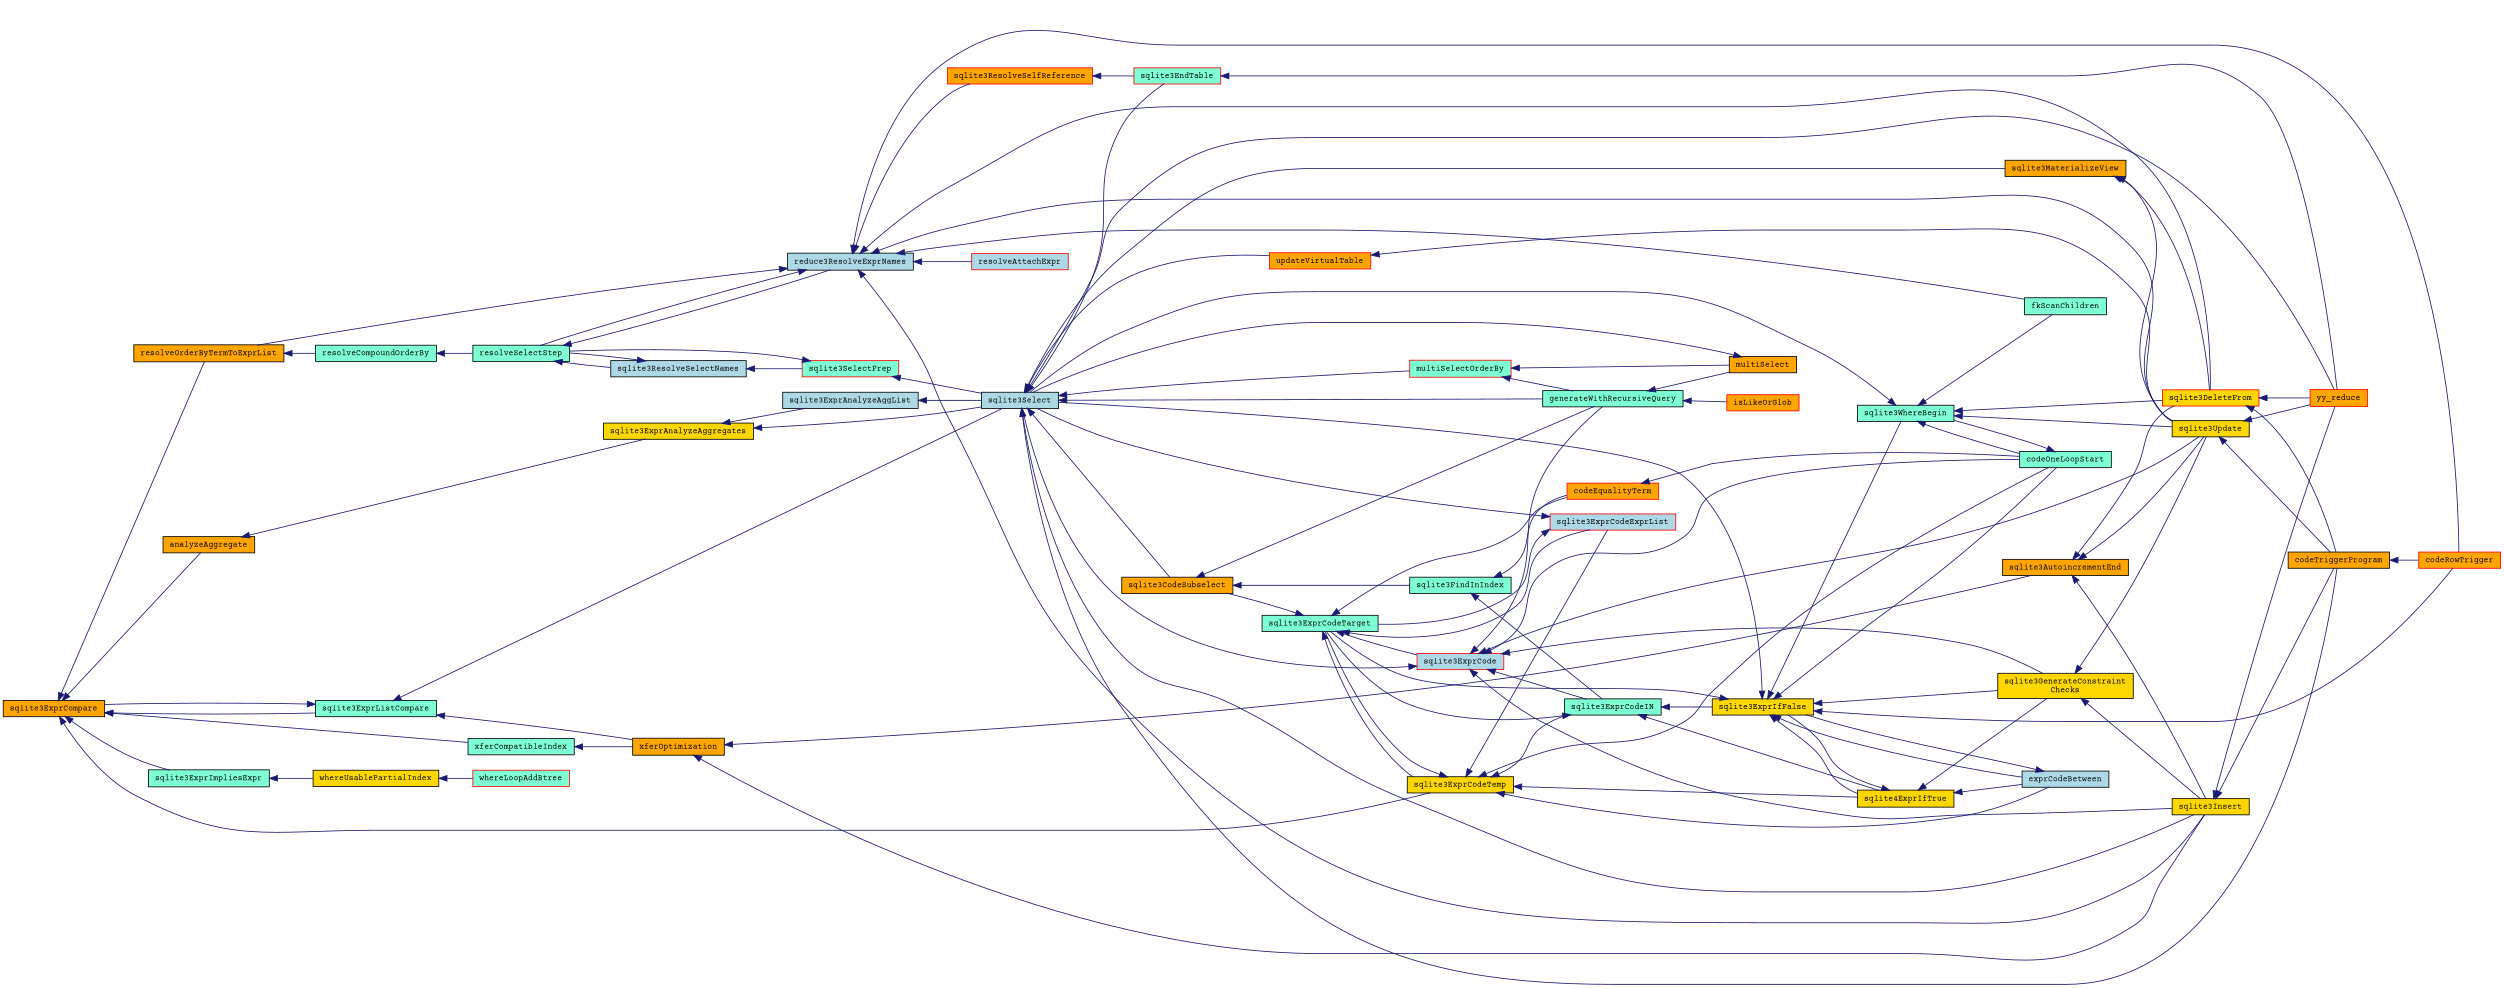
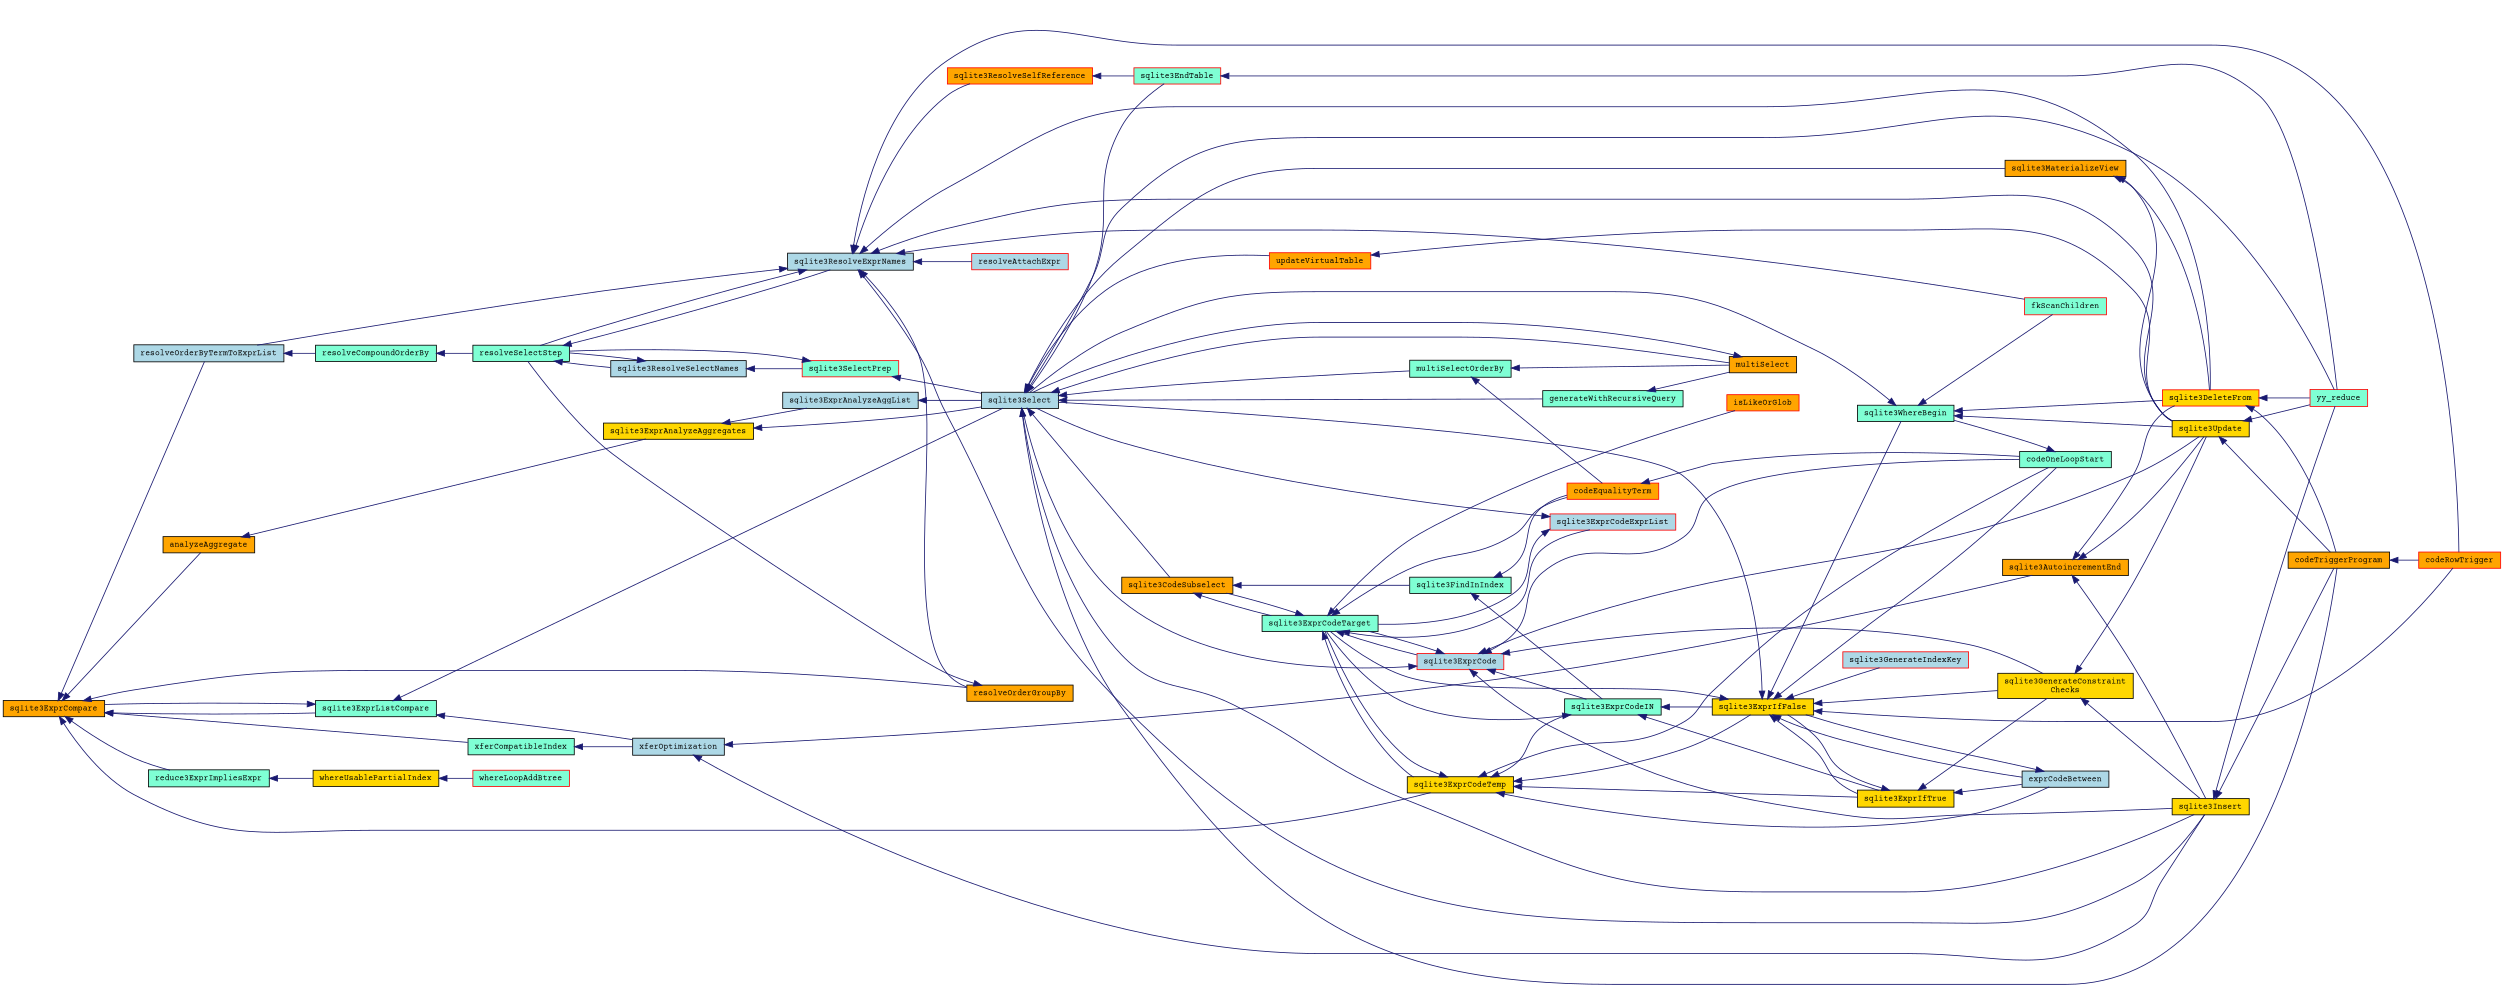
(850, 262) -> (850, 262)
(2065, 306) -> (2065, 306)
none -> (1392, 337)
(209, 353) -> (209, 353)
(1460, 369) -> (1460, 369)
(1542, 385) -> (1540, 433)
(2339, 398) -> (2339, 398)
(1709, 401) -> (1521, 485)
(1972, 440) -> none
(1399, 490) -> (1236, 606)
(1531, 509) -> (1409, 642)
(1535, 656) -> (1641, 761)
none -> (1906, 660)
none -> (1020, 693)
(678, 747) -> (678, 747)
(209, 778) -> (209, 778)
(1906, 799) -> (1906, 799)
